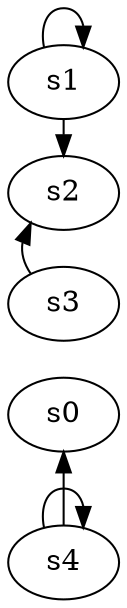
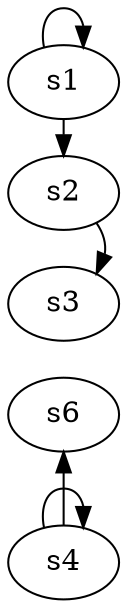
(24, 259) -> (104, 238)
(64, 415) -> (64, 415)
